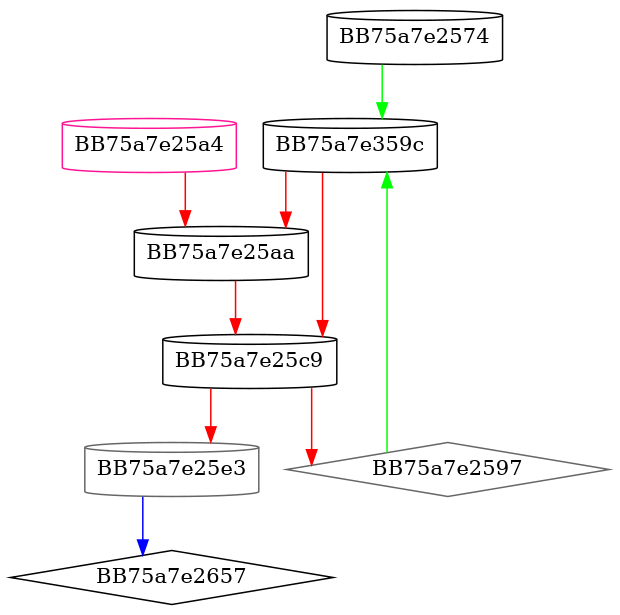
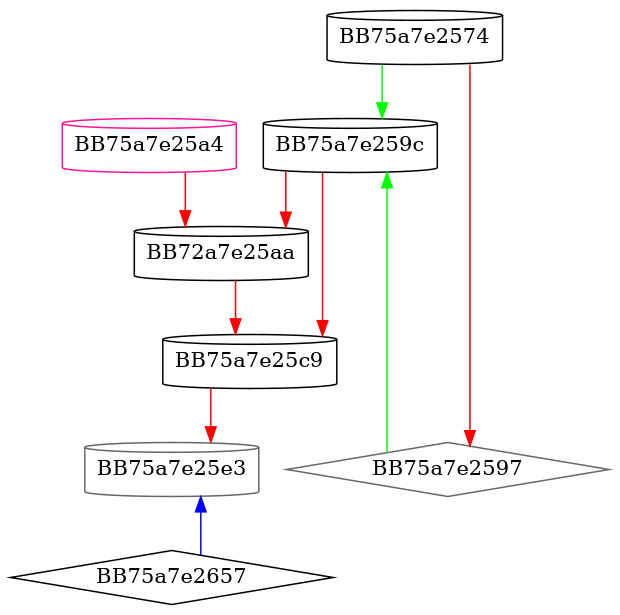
(350, 146) -> (350, 146)
(221, 254) -> (221, 254)
(312, 419) -> (470, 248)
(143, 518) -> (201, 533)
